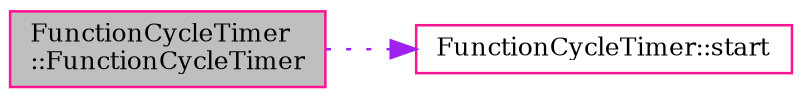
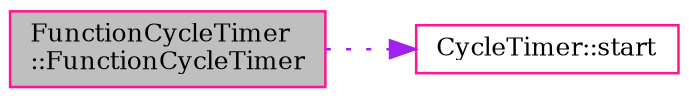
(604, 49) -> (547, 49)
